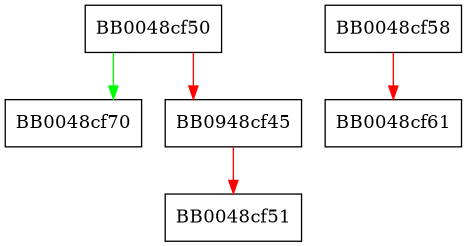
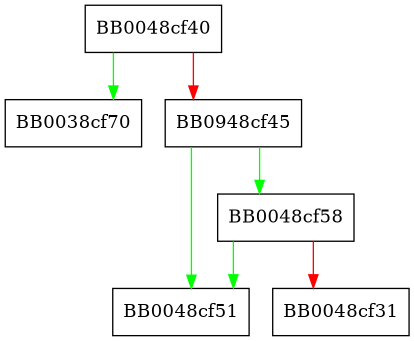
(153, 29) -> (153, 29)
(73, 123) -> (73, 123)
(393, 123) -> (341, 312)
(233, 164) -> (191, 211)
none -> (260, 164)
none -> (233, 258)
